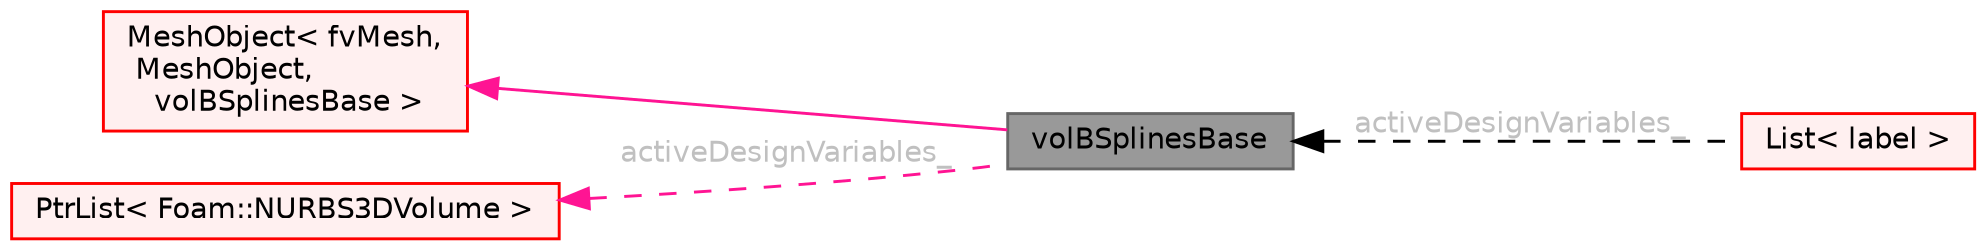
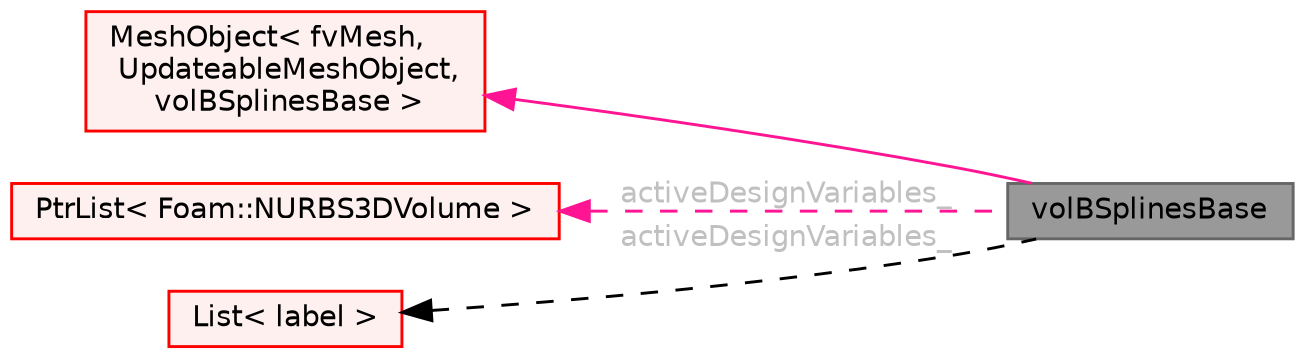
(285, 71) -> (285, 71)
(1532, 141) -> (735, 284)
